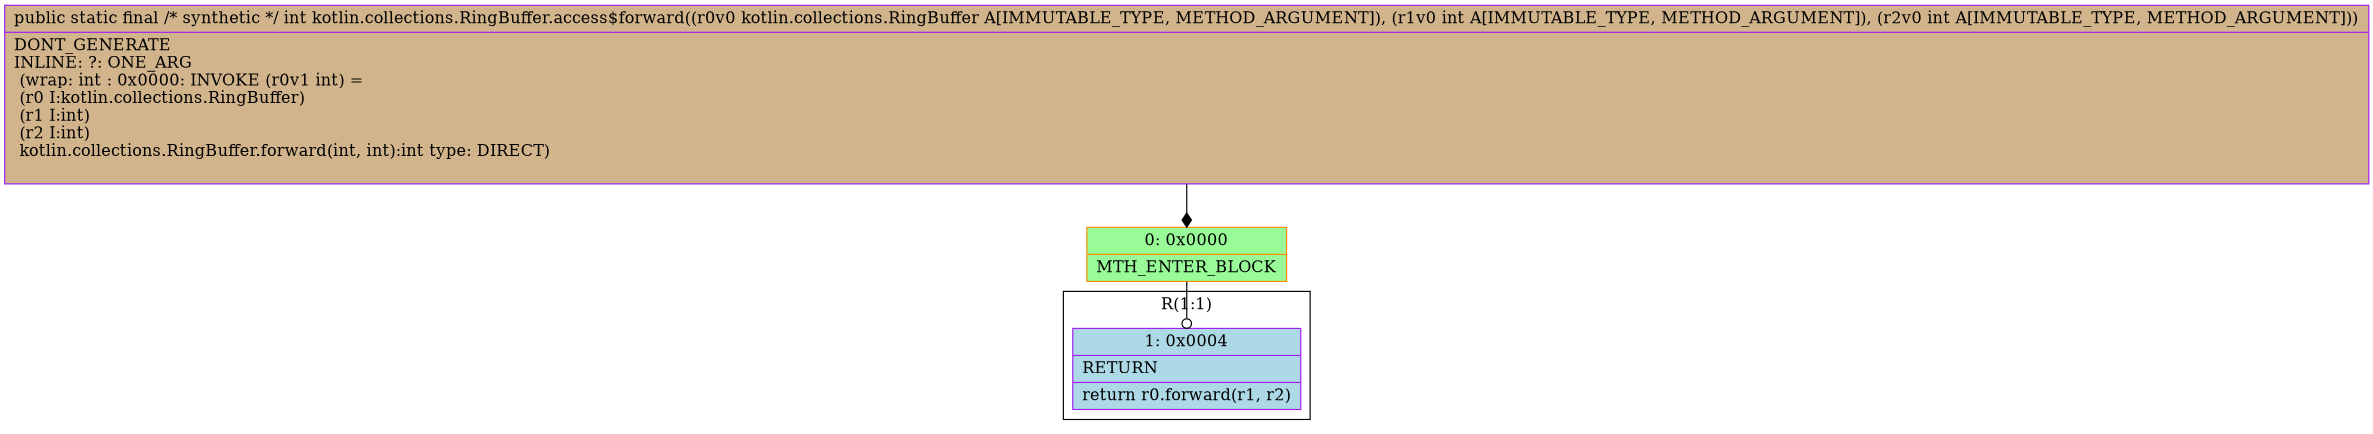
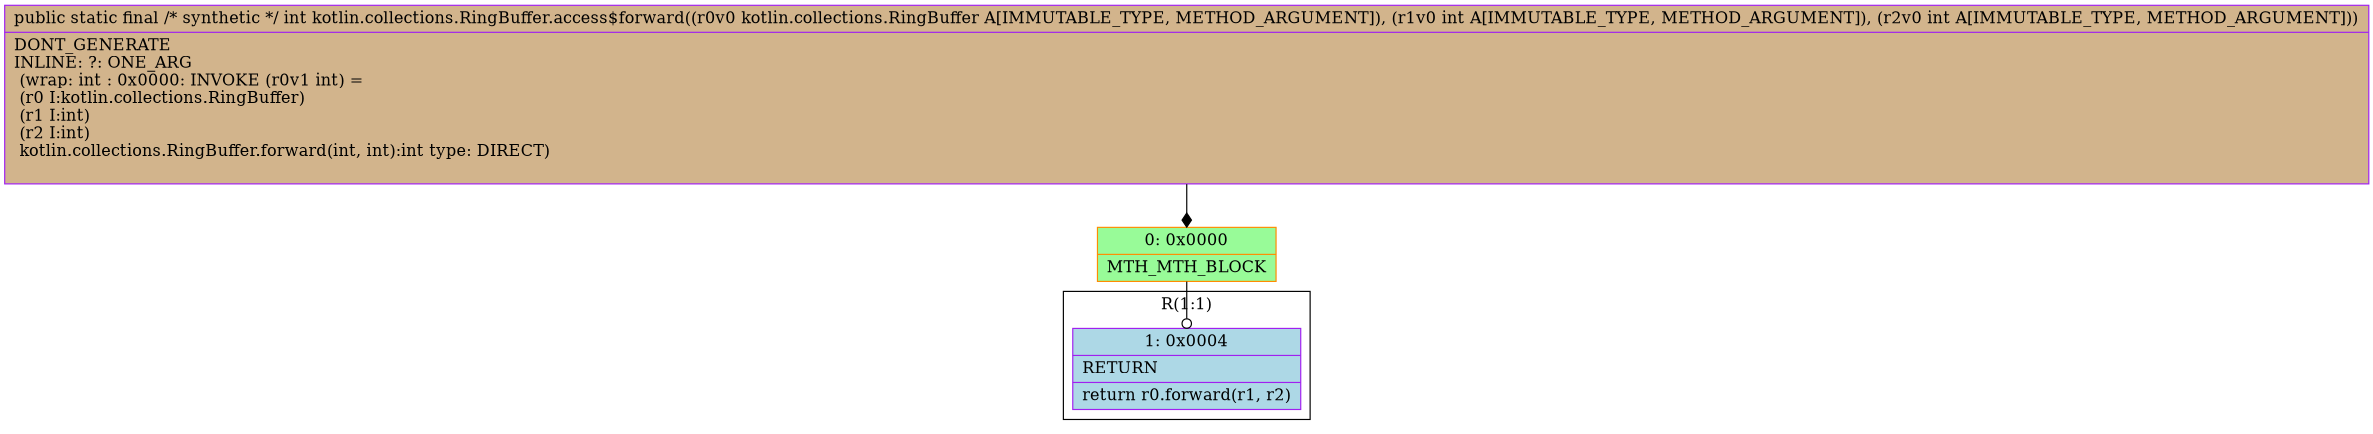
(1187, 267) -> (1187, 267)
